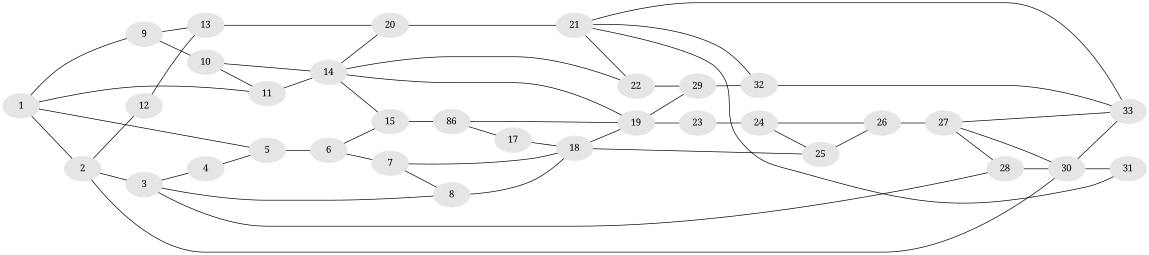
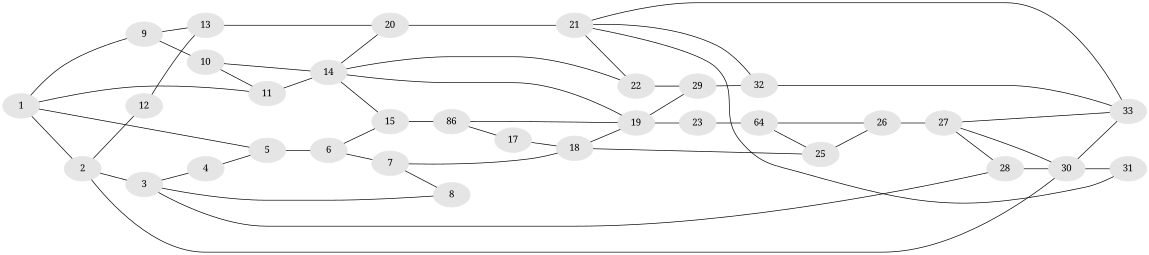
(759, 123) -> (759, 123)
(521, 185) -> none
